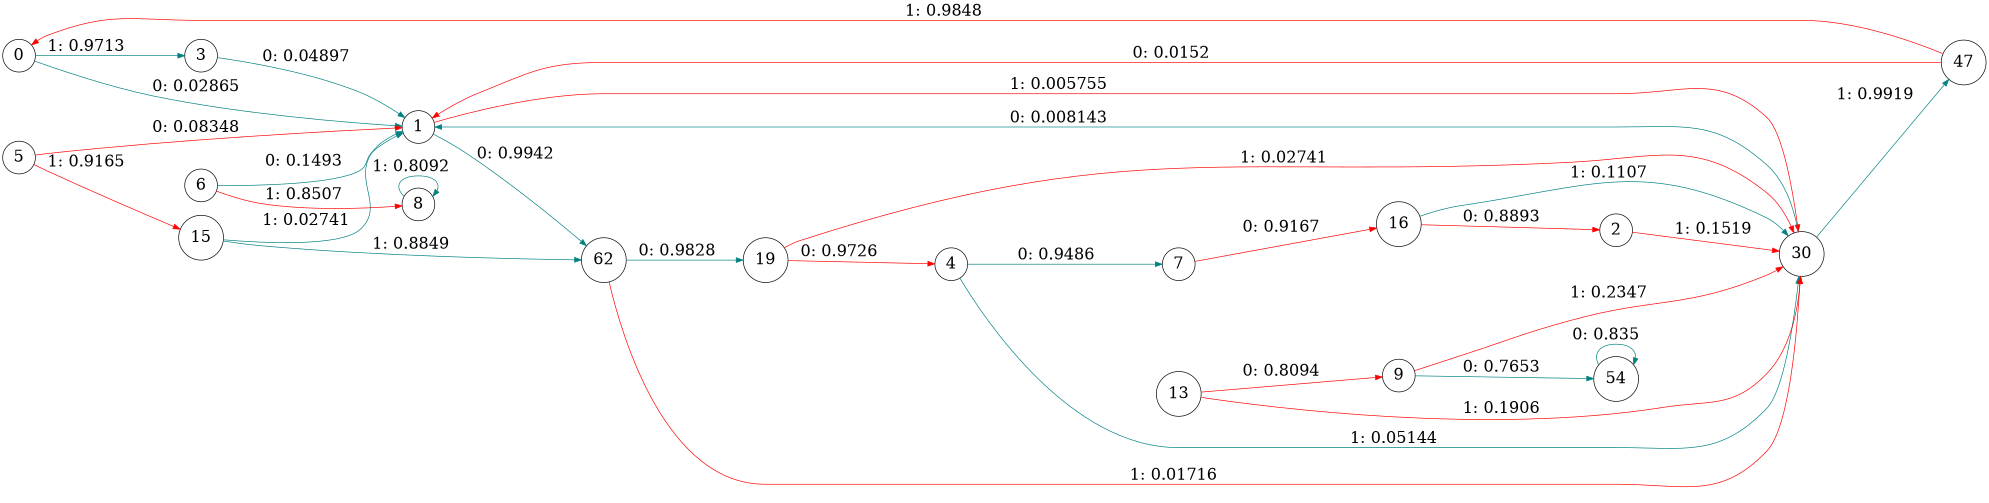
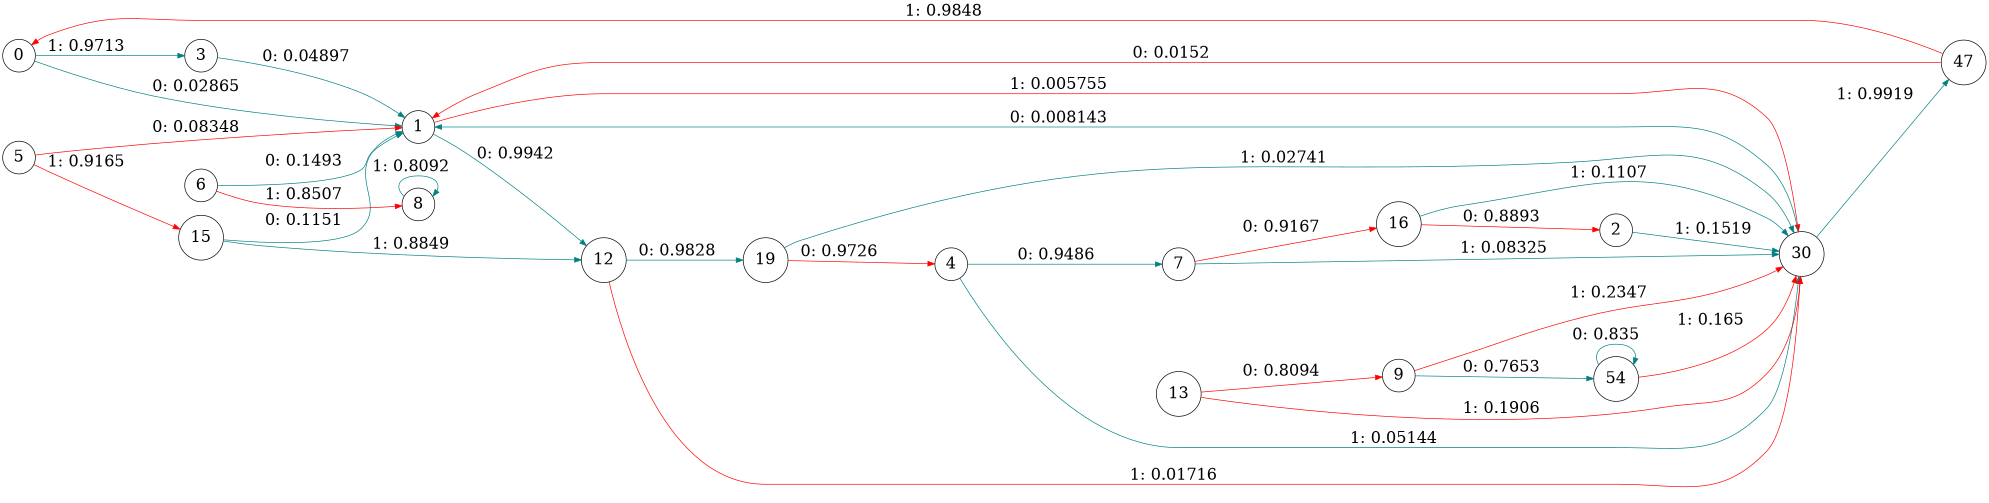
(1297, 167) -> (1297, 167)
(311, 221) -> (311, 221)
(1702, 241) -> (1702, 241)
none -> (1483, 259)
(604, 260) -> (604, 260)
none -> (1732, 352)
